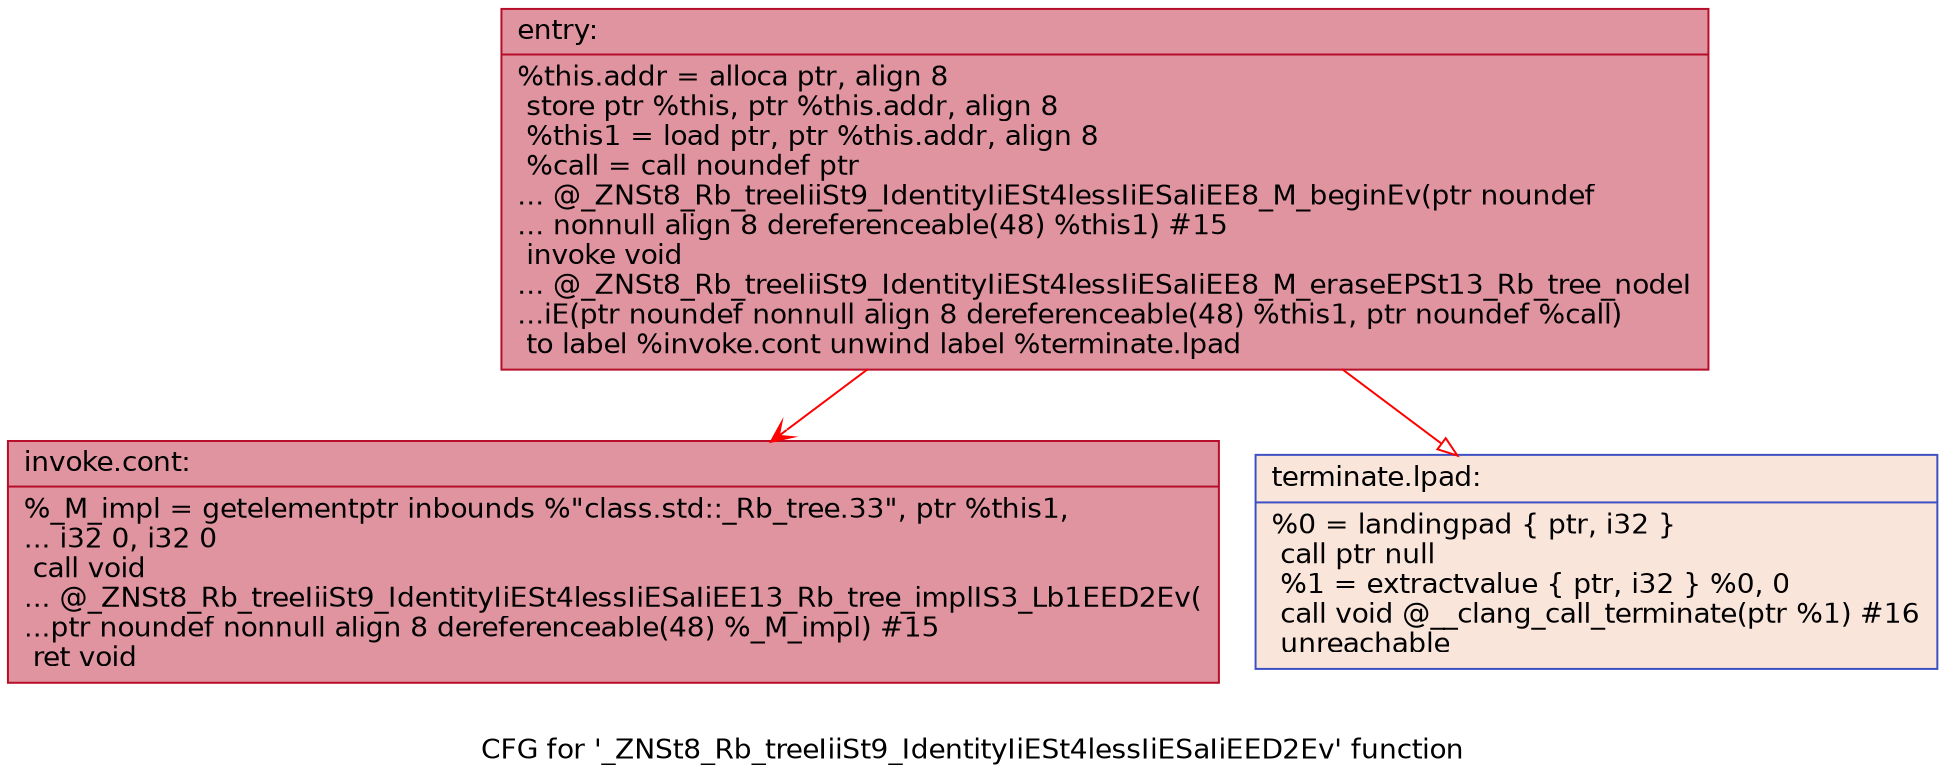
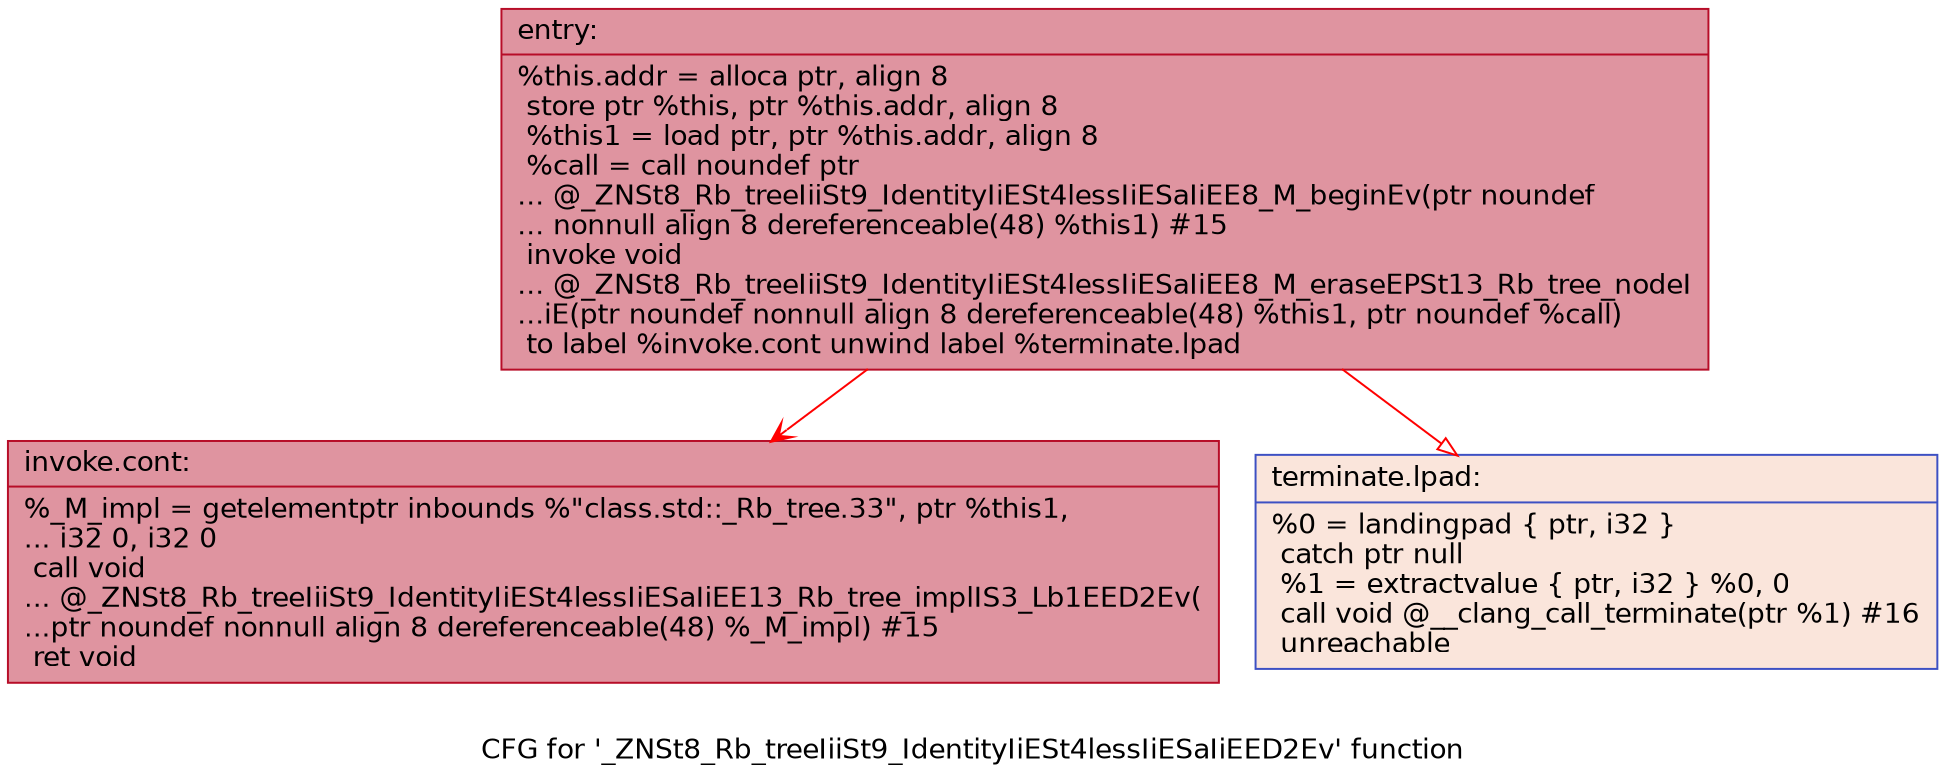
(1354, 555) -> (1368, 555)
